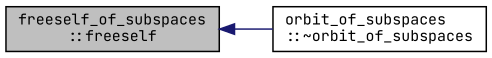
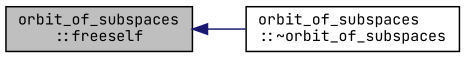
(113, 29) -> (99, 29)
